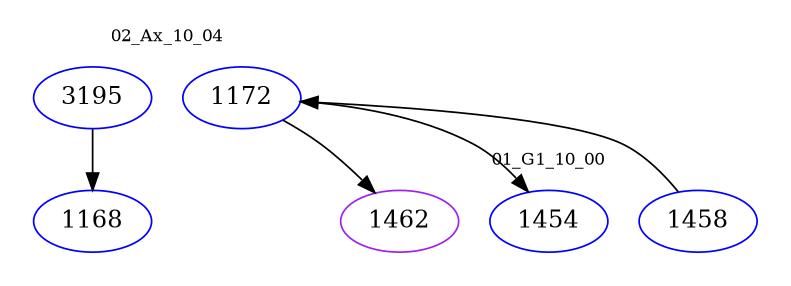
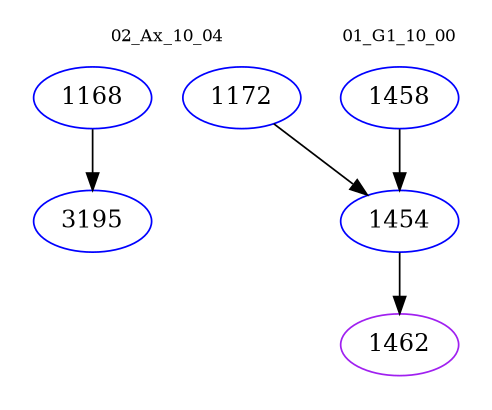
(509, 119) -> (400, 151)
(93, 151) -> (93, 151)
(338, 158) -> (400, 275)
